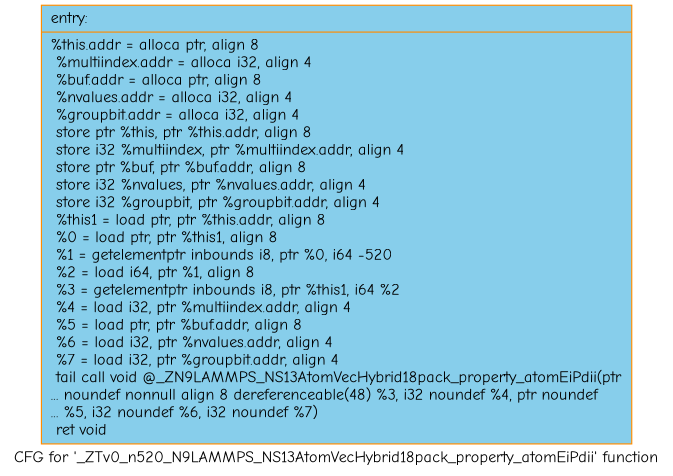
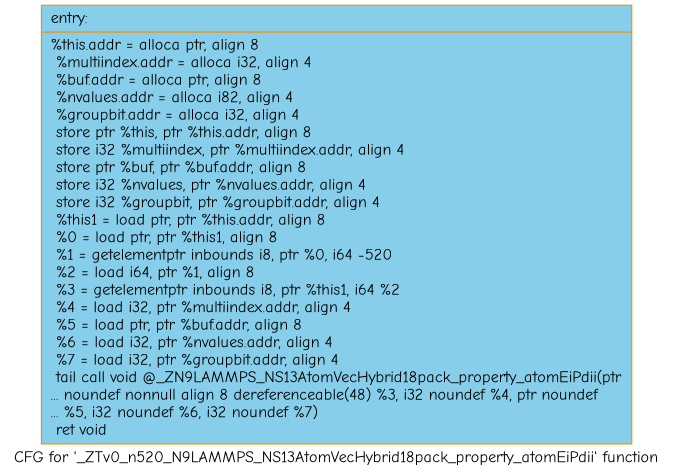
(172, 97) -> (172, 97)
